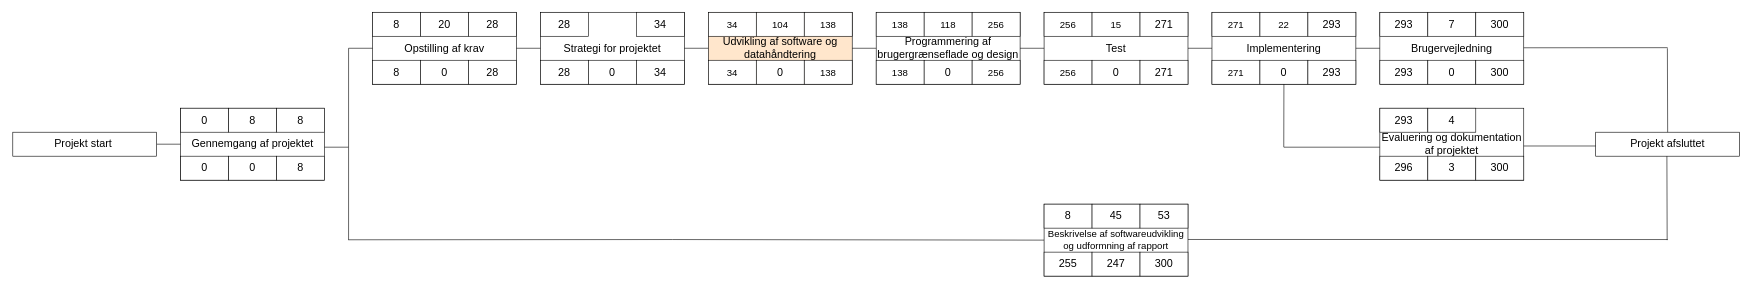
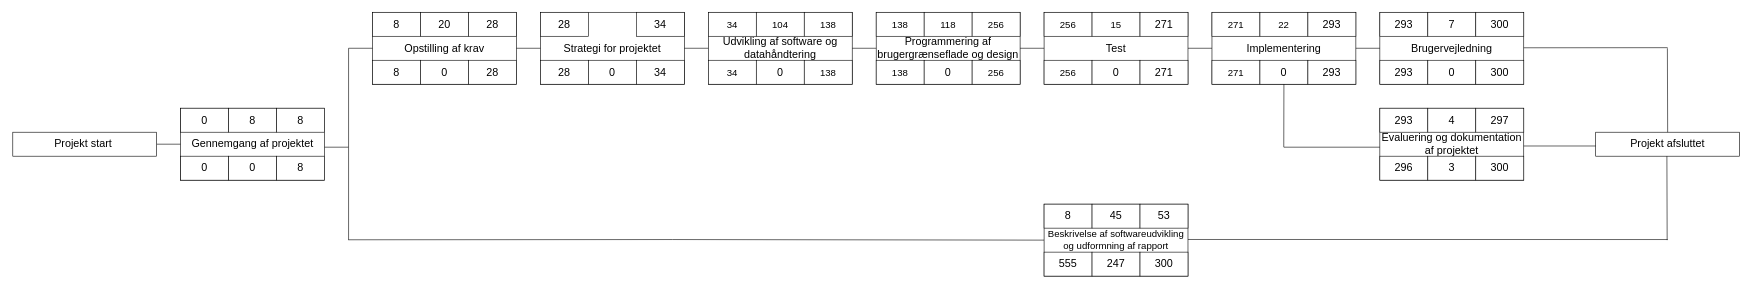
(780, 48) -> (780, 48)
none -> (1500, 120)
(1068, 264) -> (1068, 264)
